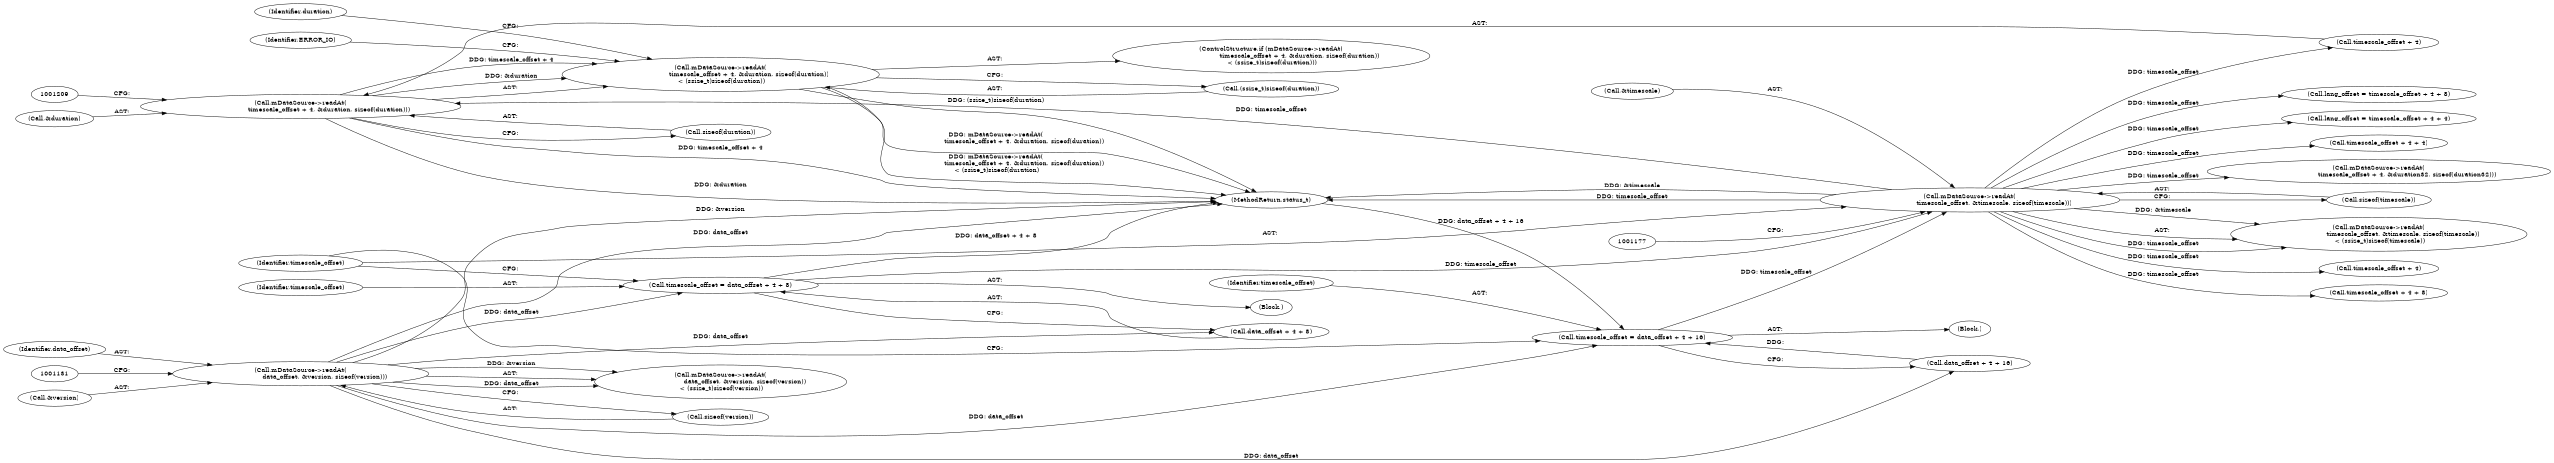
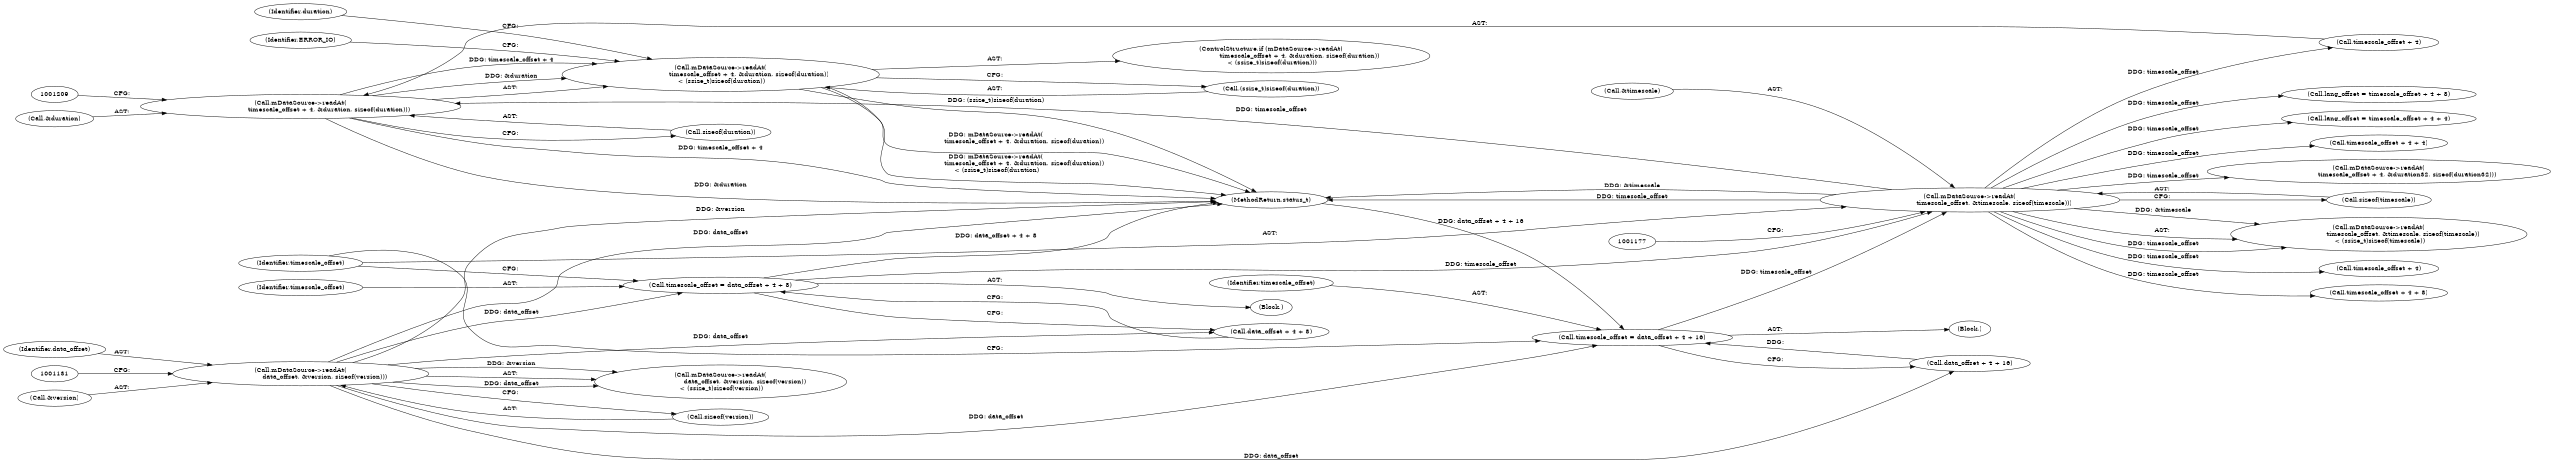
(996, 298) -> (996, 298)
